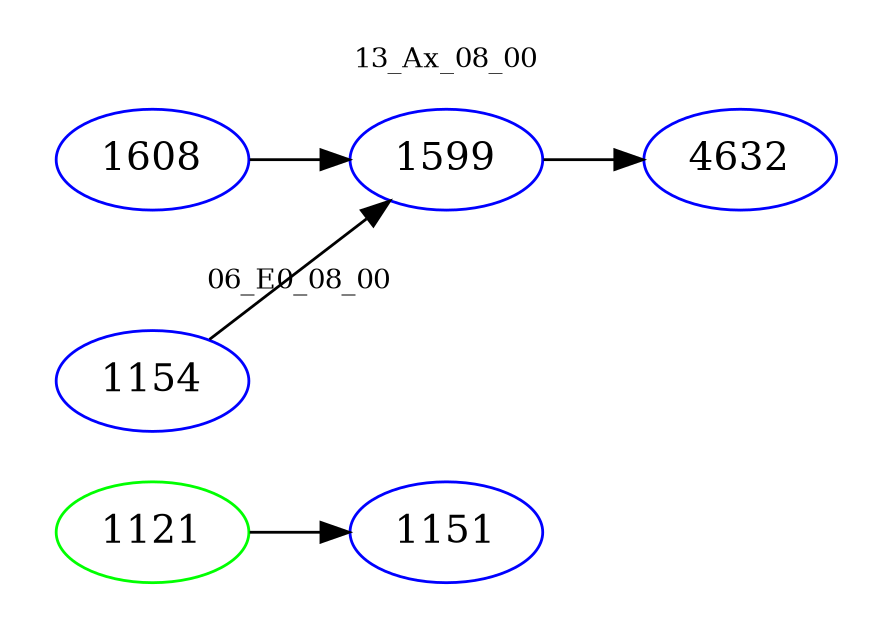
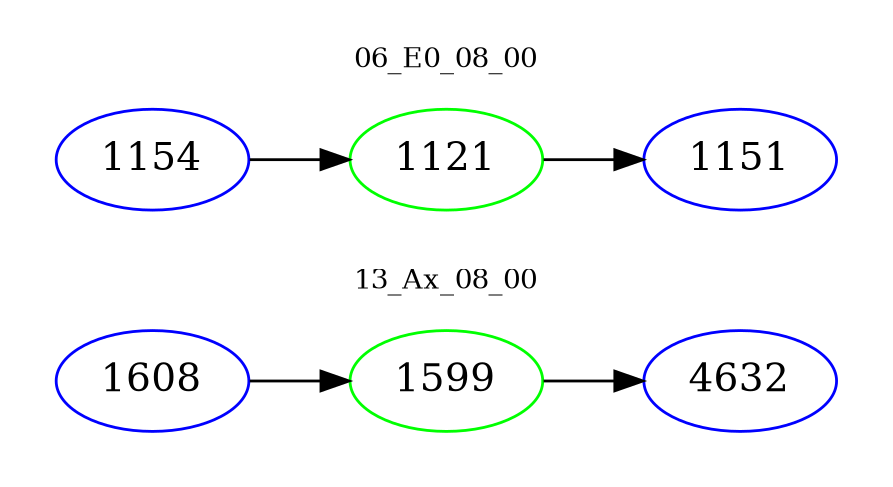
(446, 160) -> (446, 381)
(288, 279) -> (285, 160)
